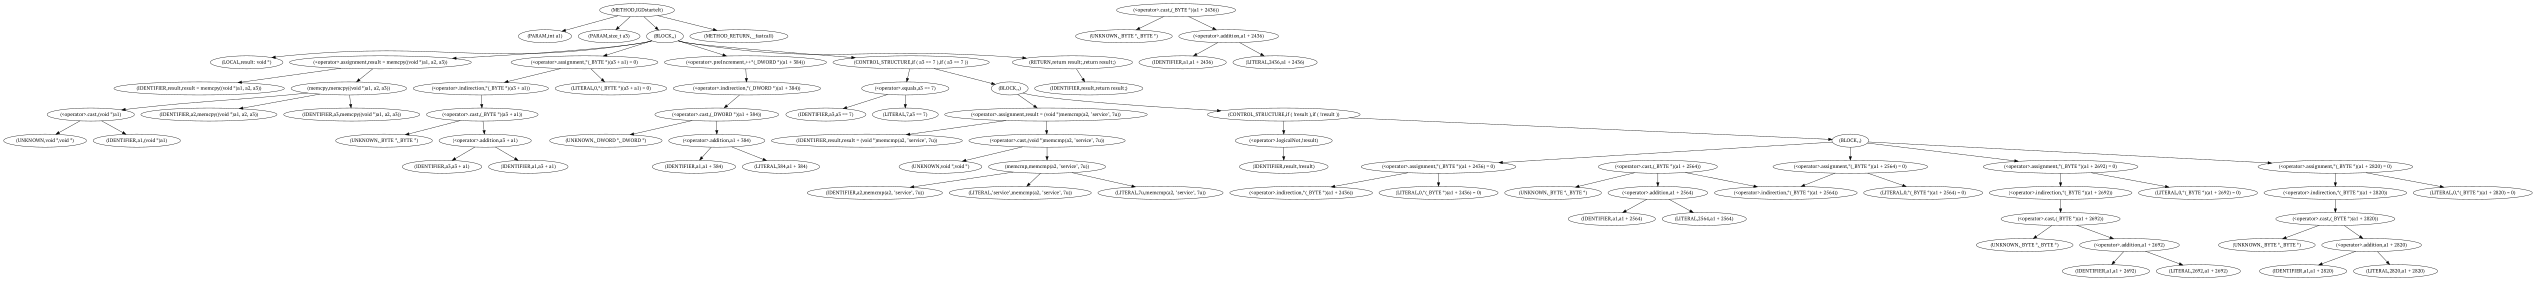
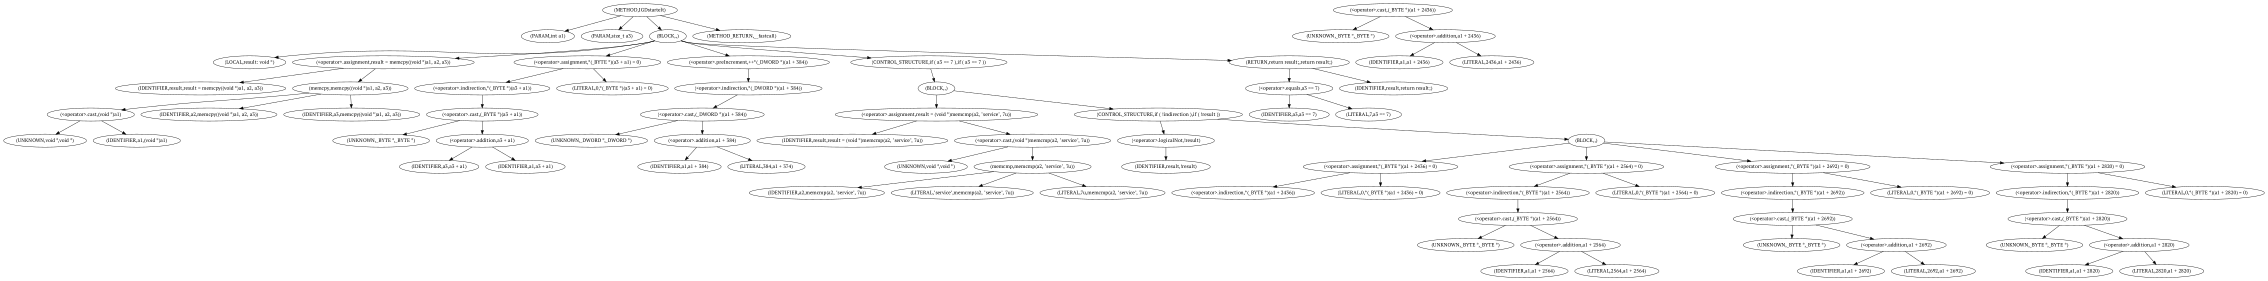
(909, 74) -> (1289, 74)
(1284, 115) -> (1158, 115)
(781, 167) -> (766, 167)
(1720, 179) -> (1518, 204)
